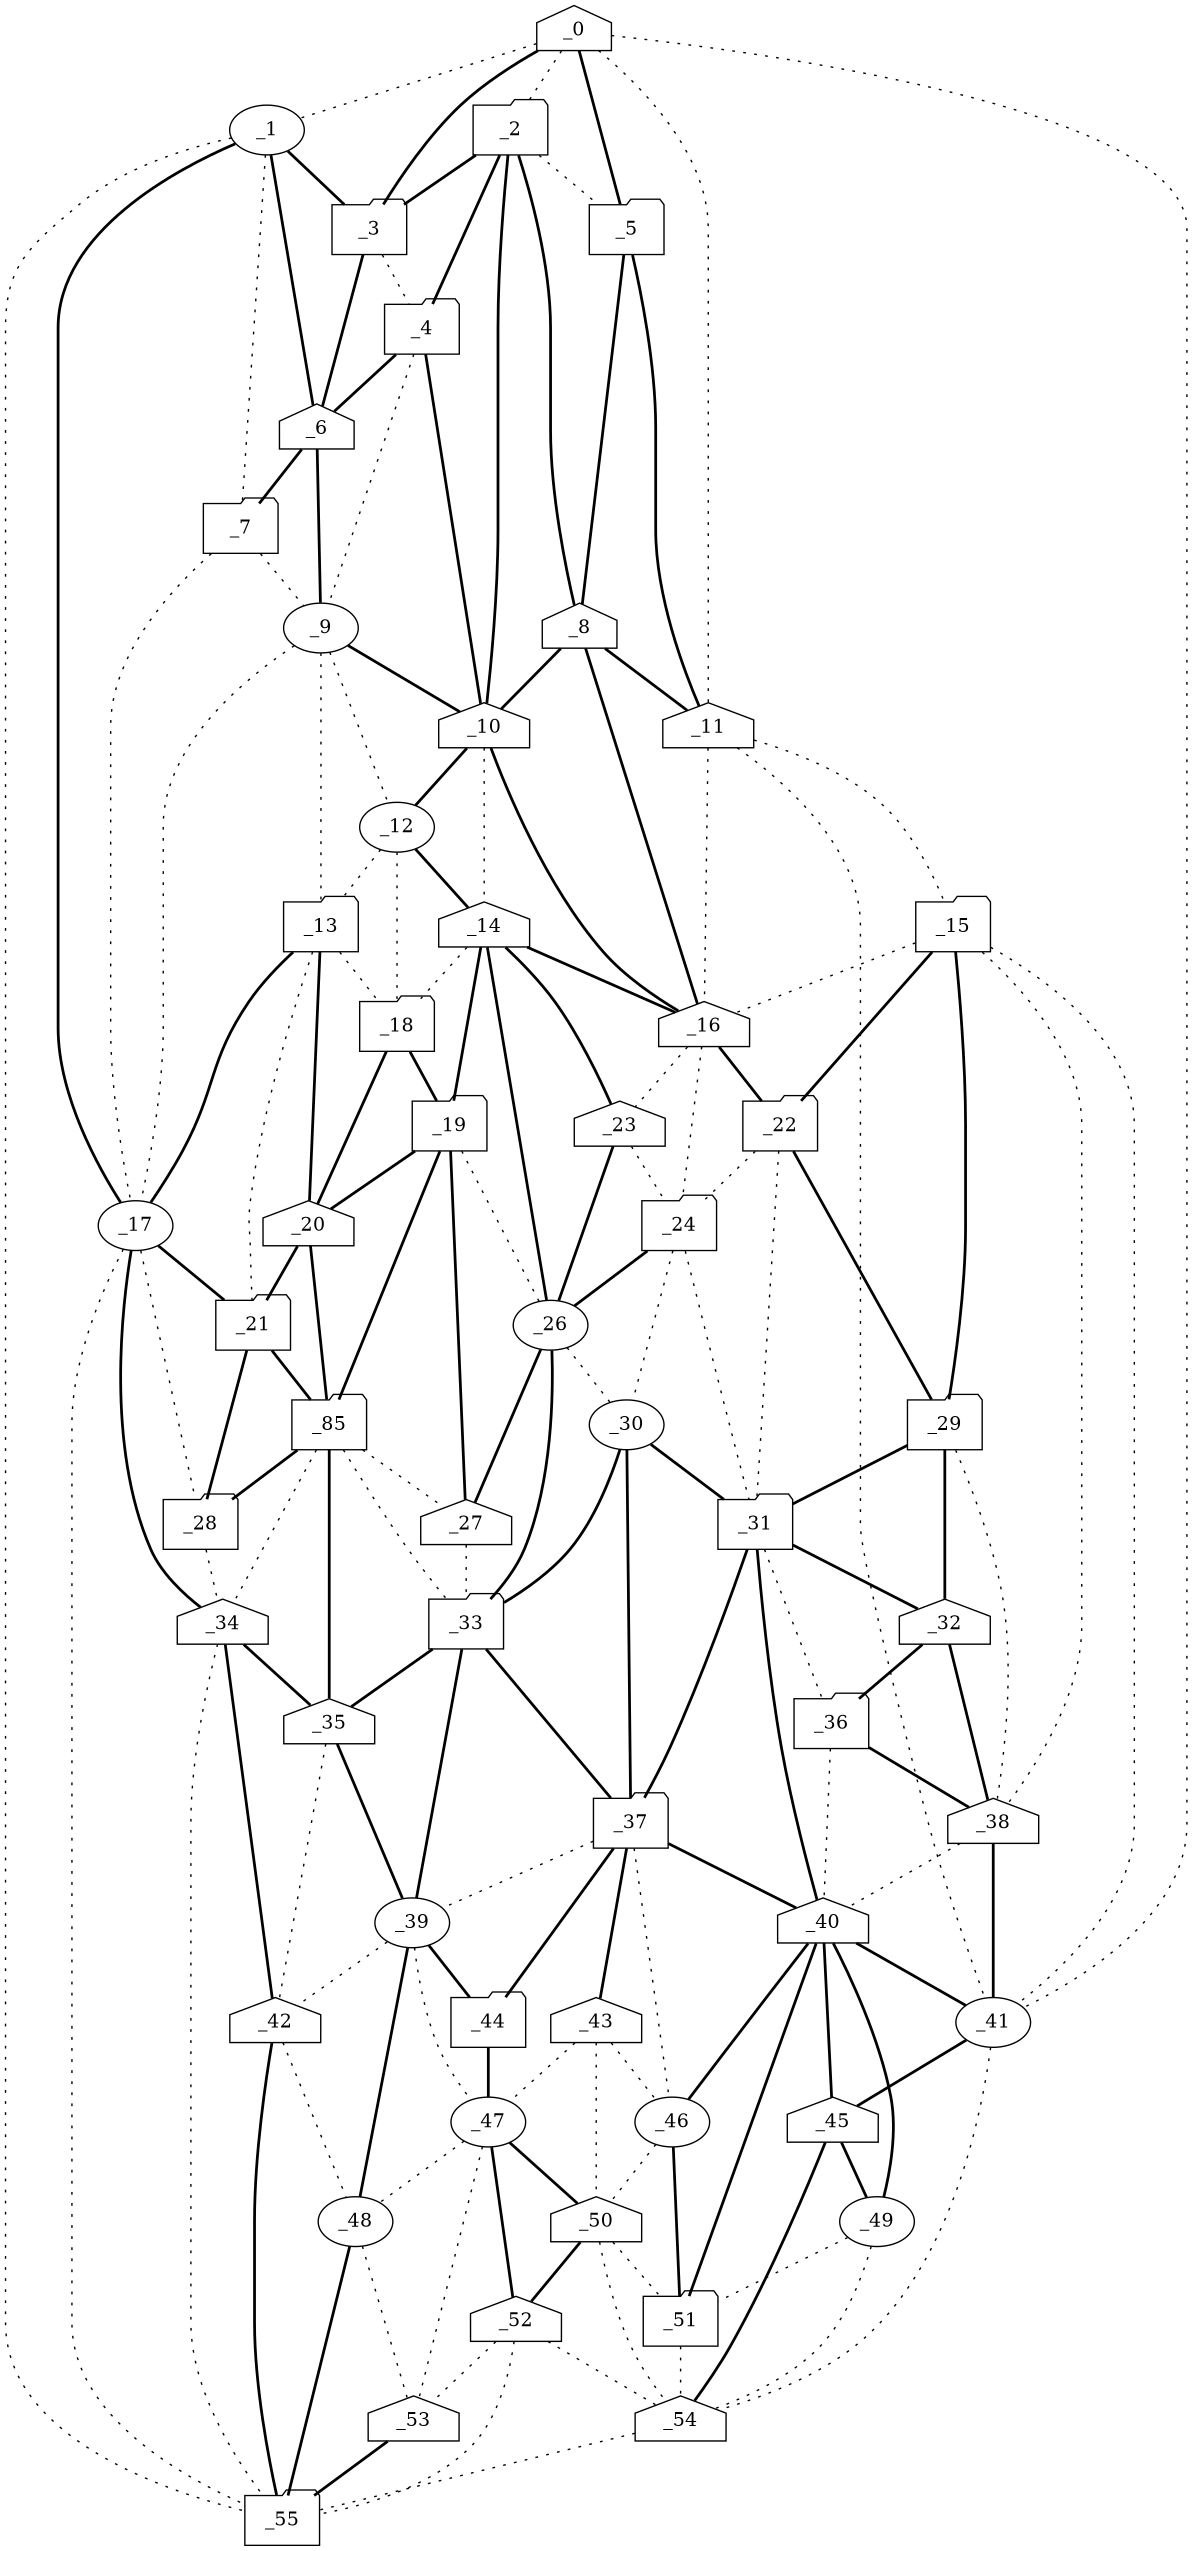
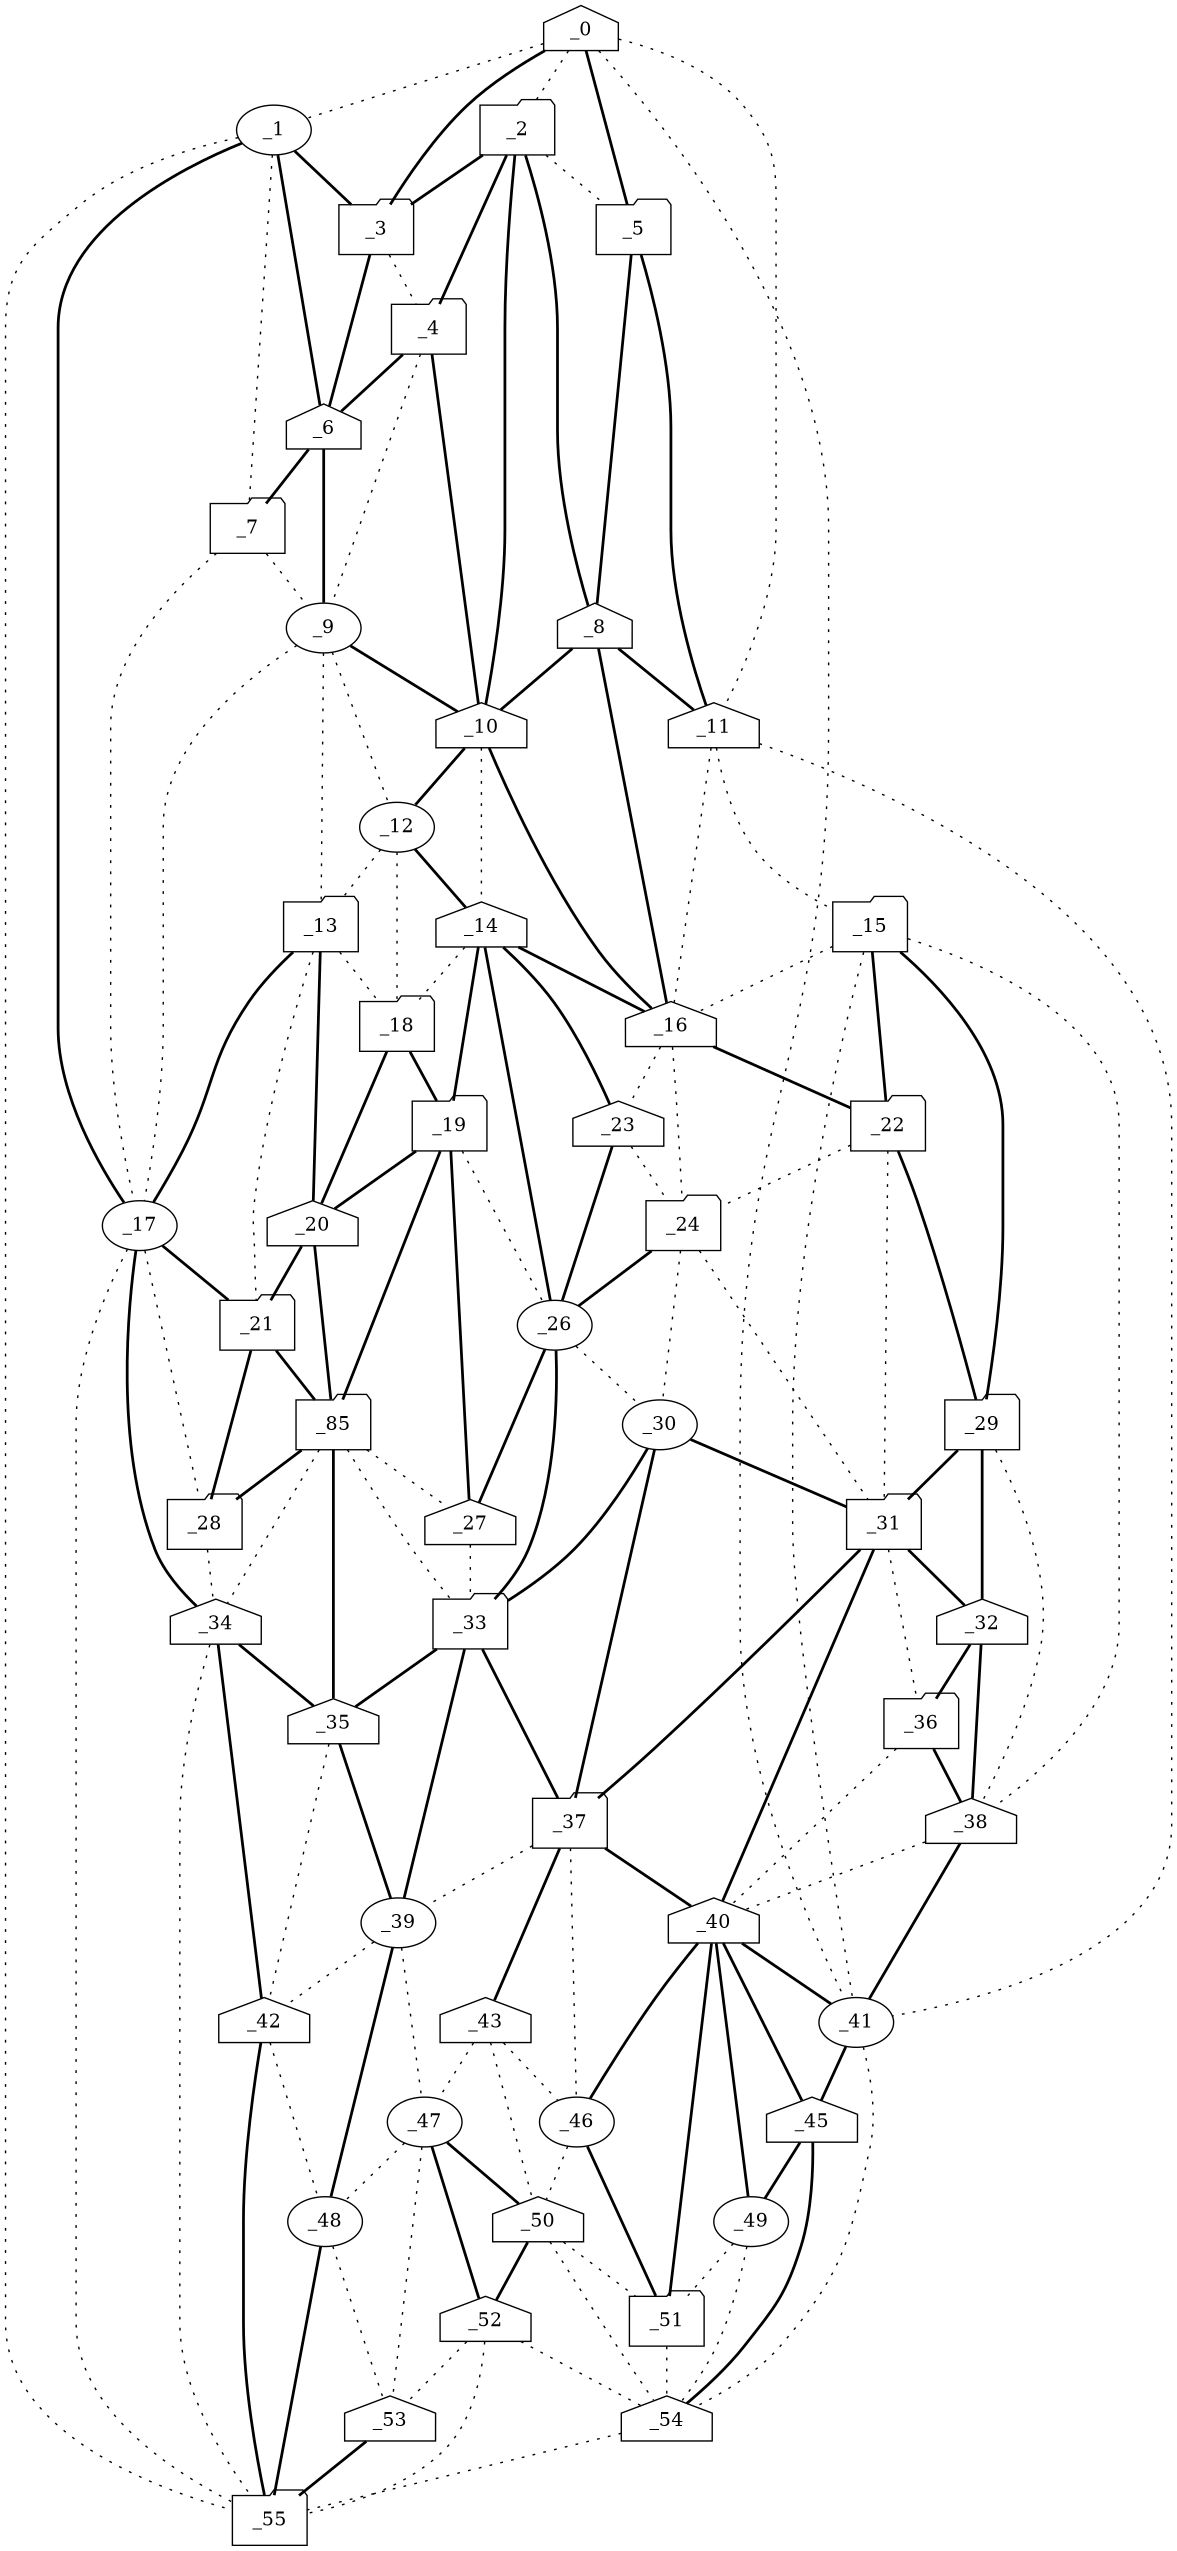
(488, 2022) -> none
